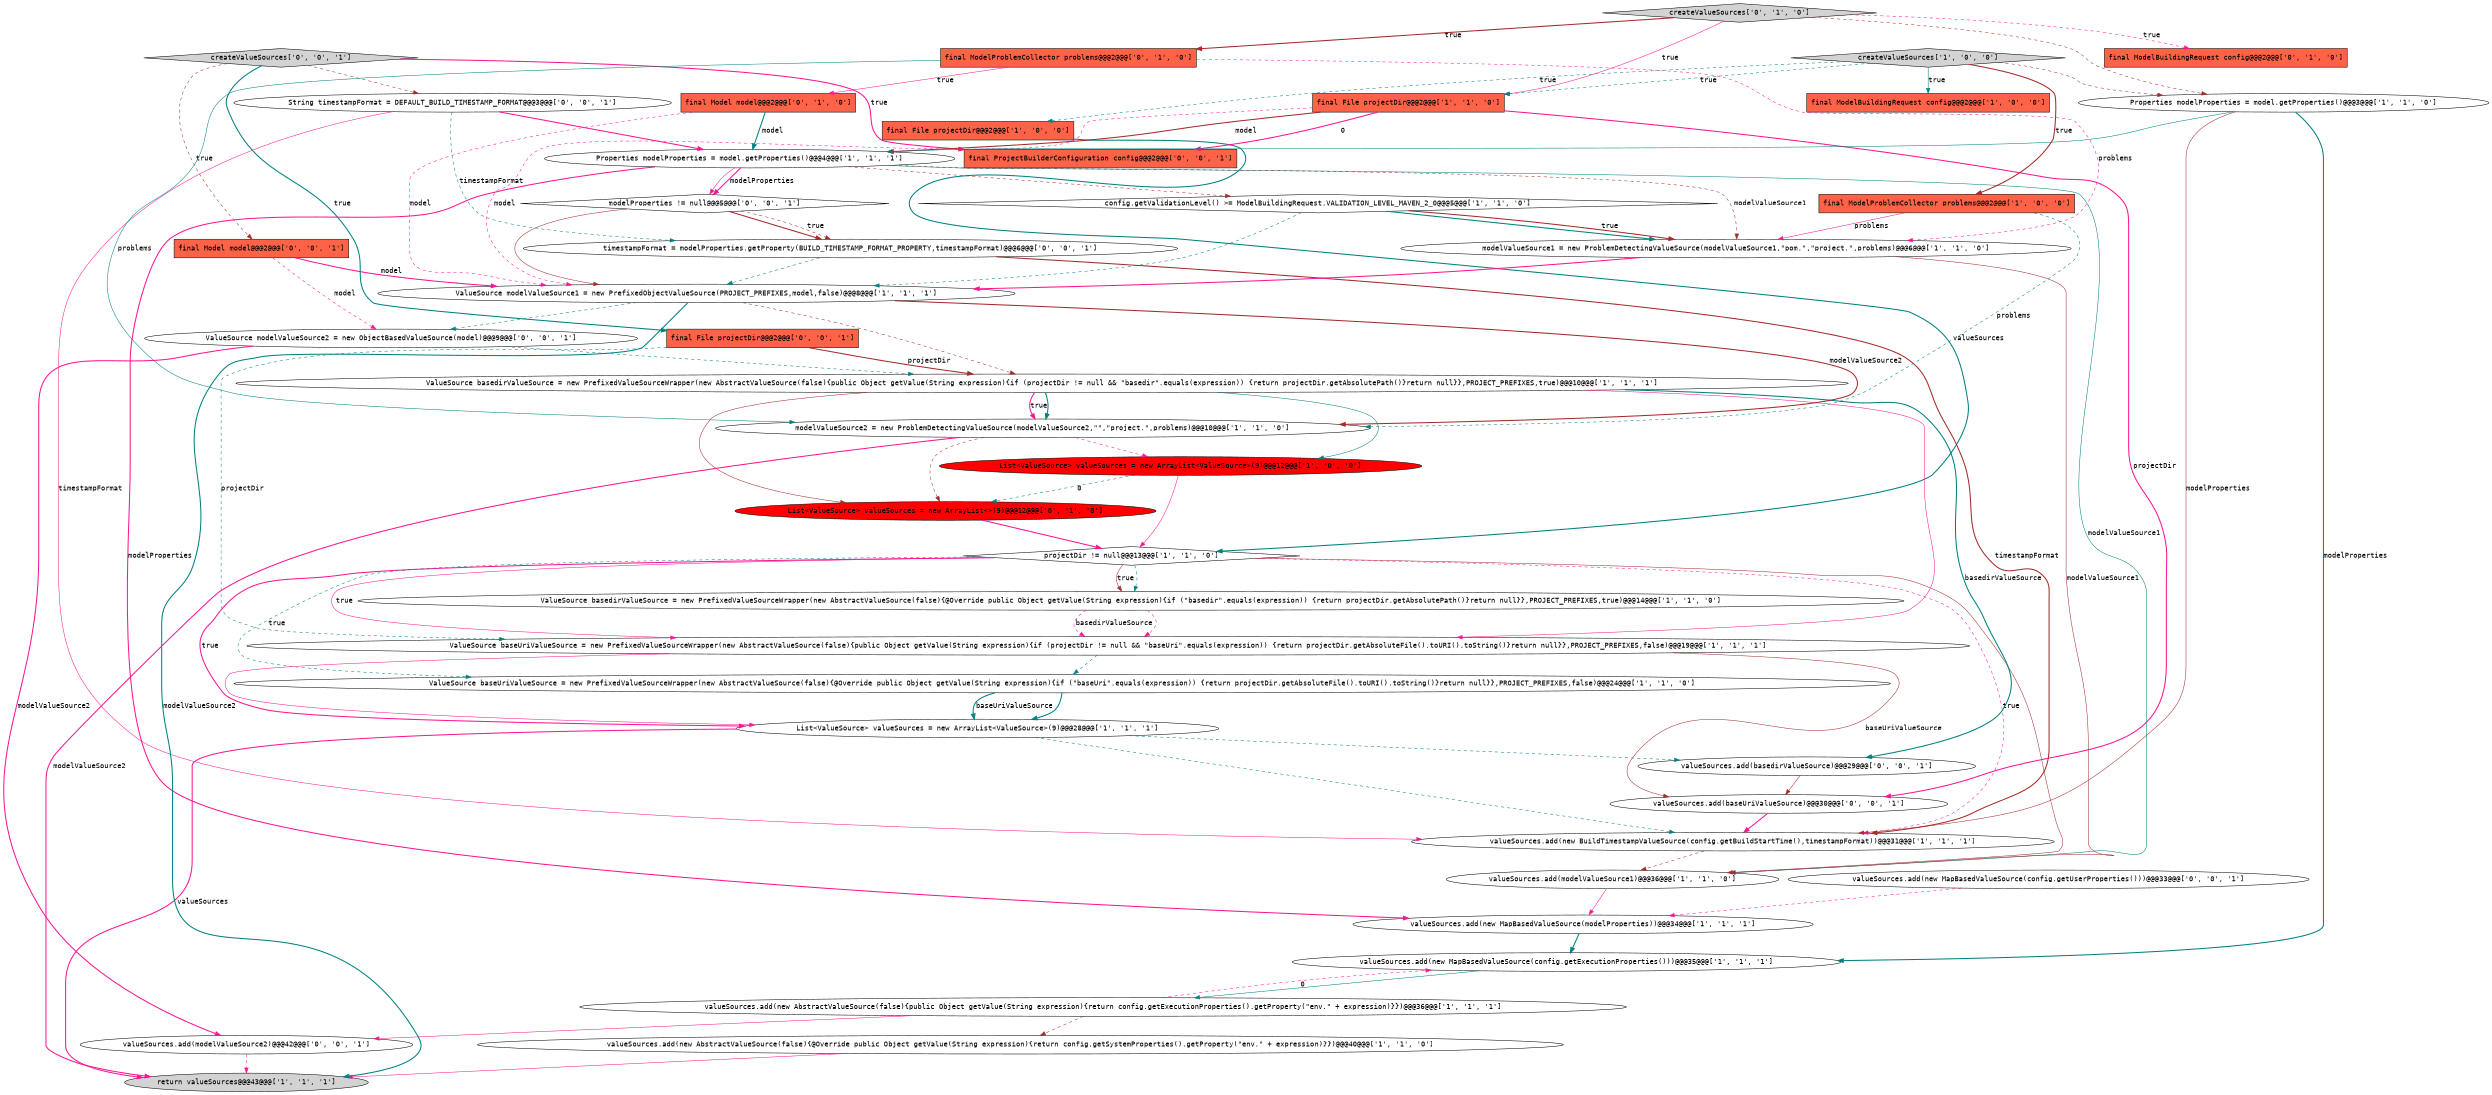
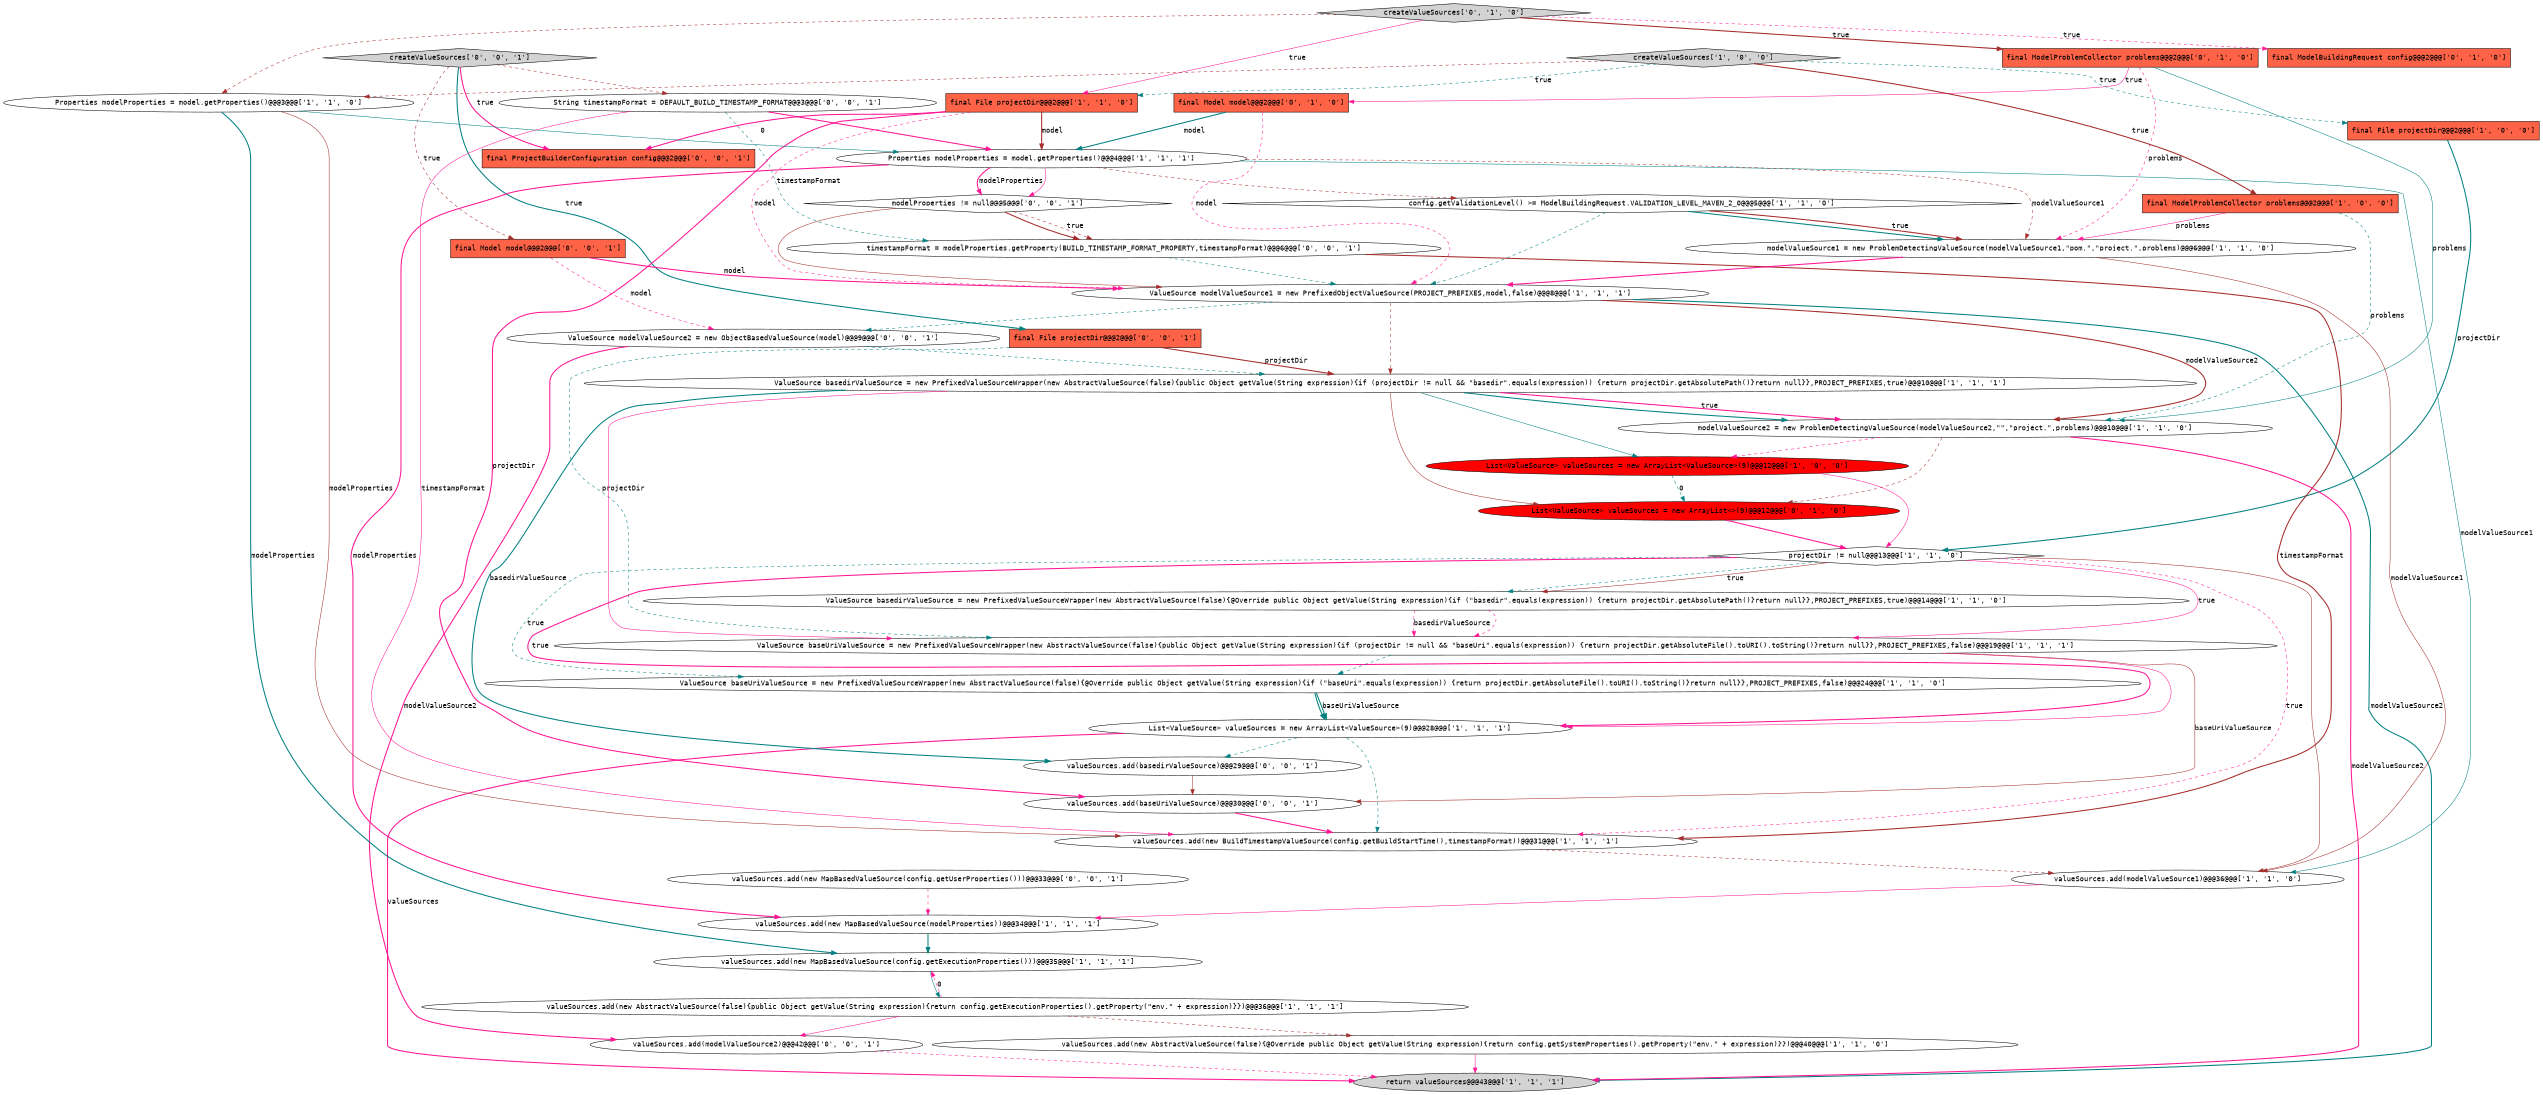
(1928, 103) -> none
(1979, 338) -> (2479, 338)
